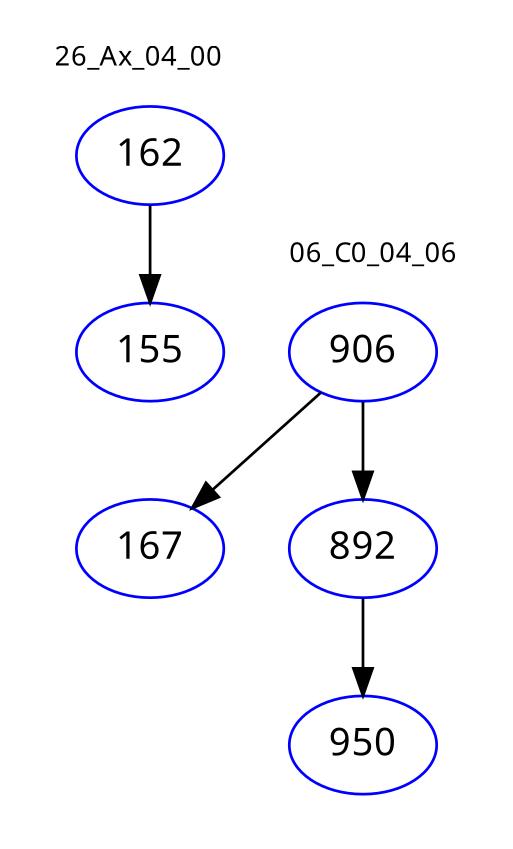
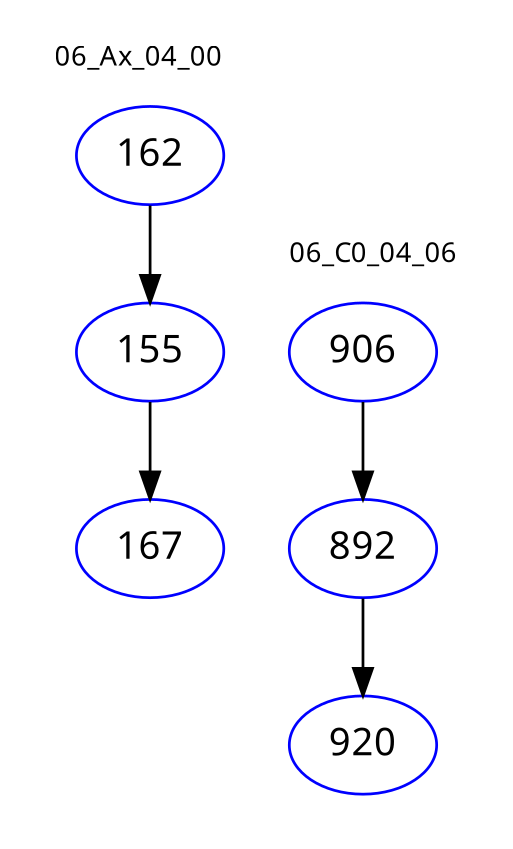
(139, 59) -> (139, 59)
(286, 424) -> (150, 437)
(363, 745) -> (363, 745)
